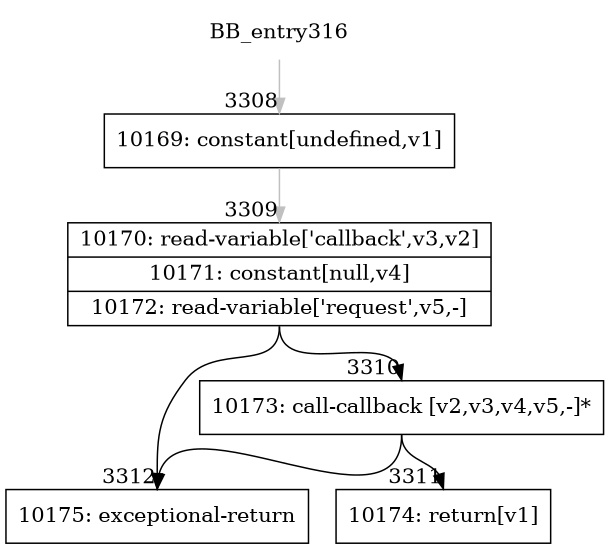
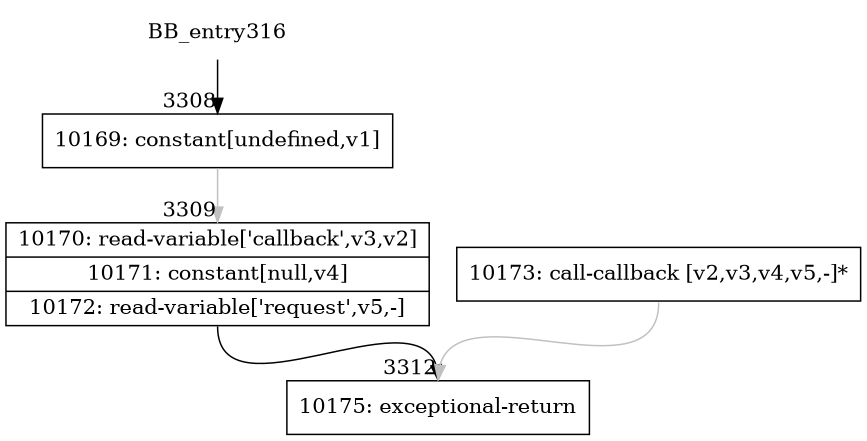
(279, 79) -> (218, 79)
(333, 354) -> none
(287, 464) -> (556, 342)
(443, 516) -> none
